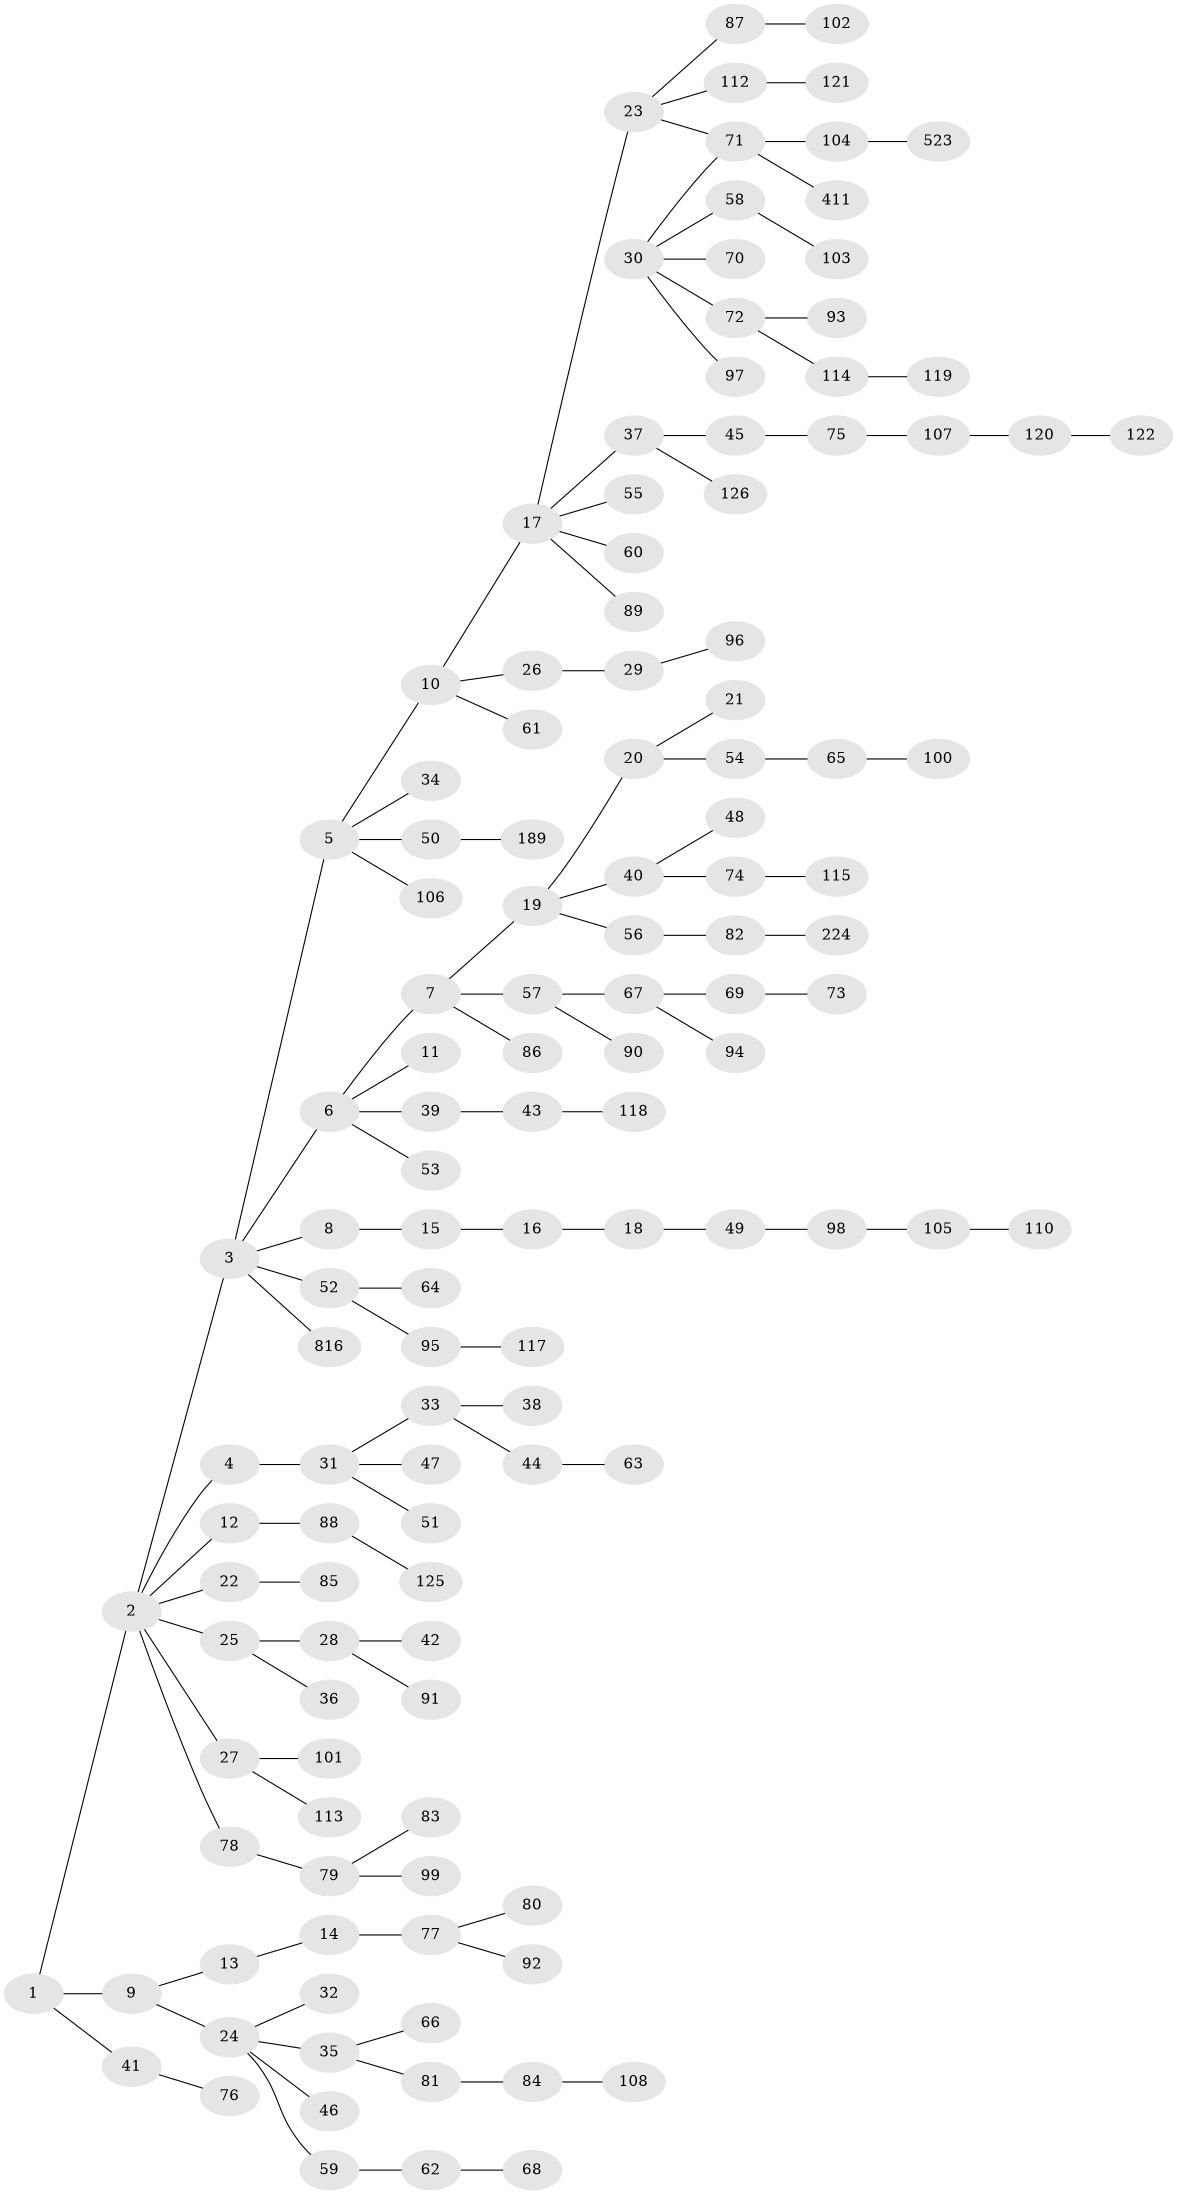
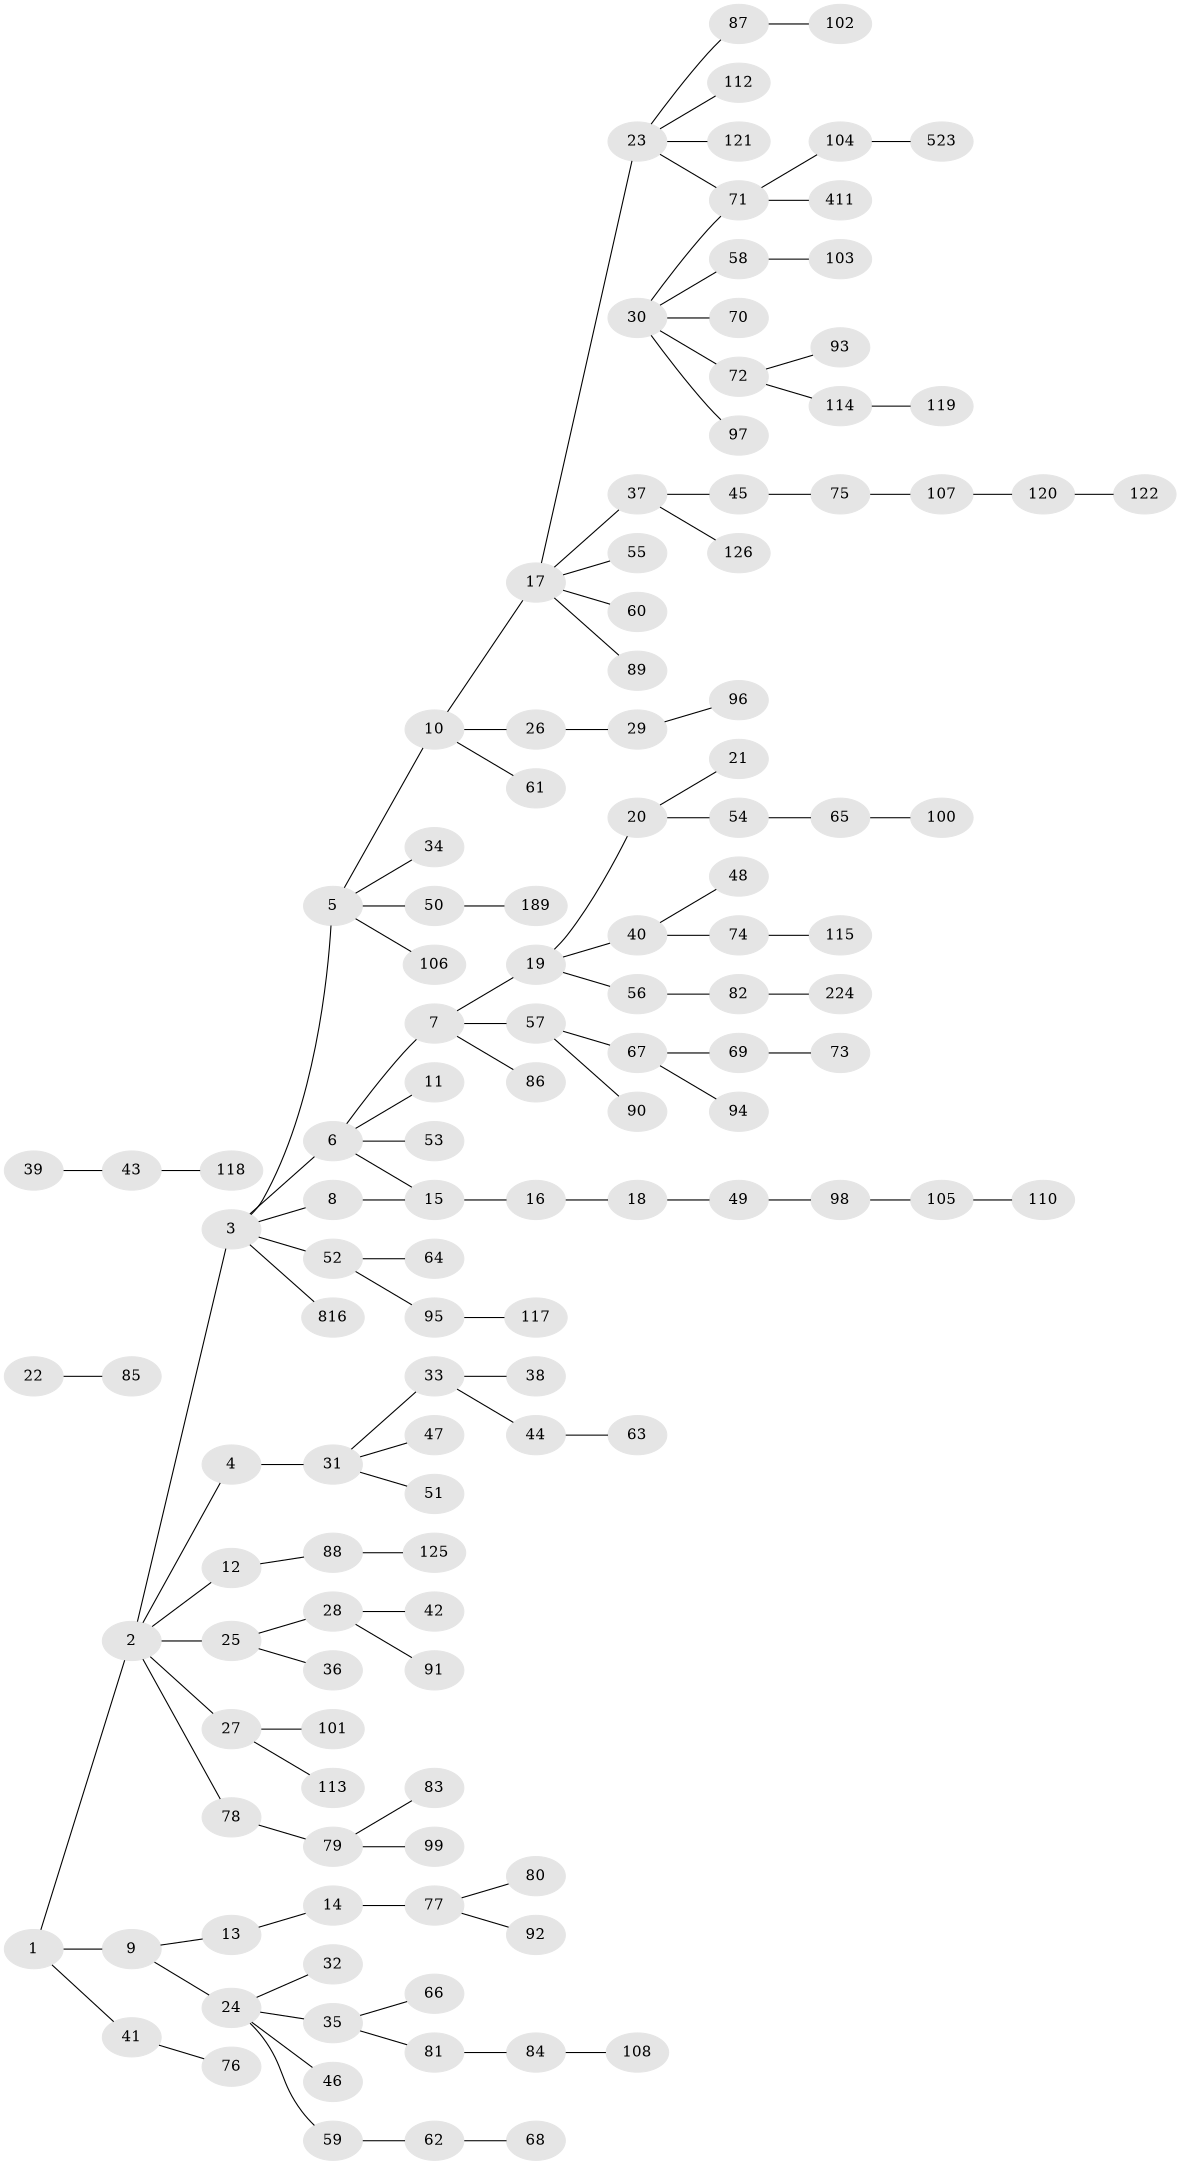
(786, 83) -> (687, 142)
(380, 1112) -> (384, 1171)
(181, 1597) -> none
